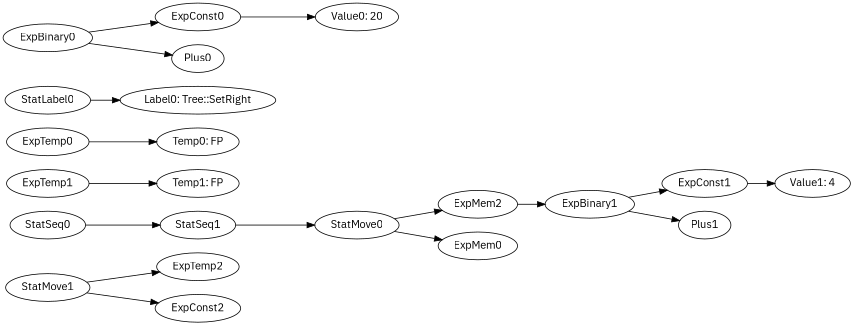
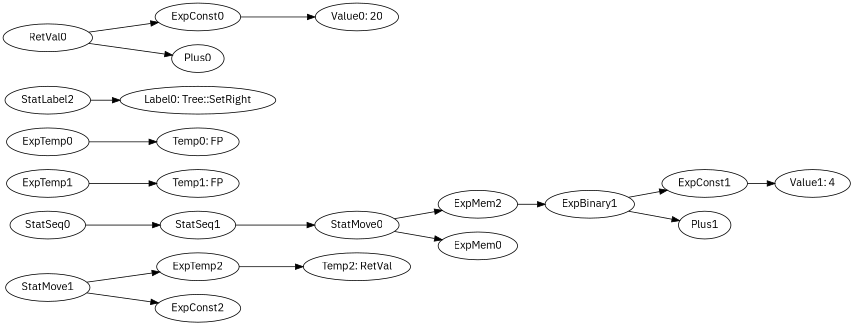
(48, 38) -> (48, 38)
(48, 100) -> (48, 100)
none -> (357, 267)
